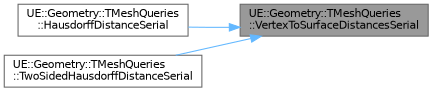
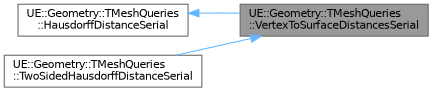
(209, 27) -> (220, 13)
